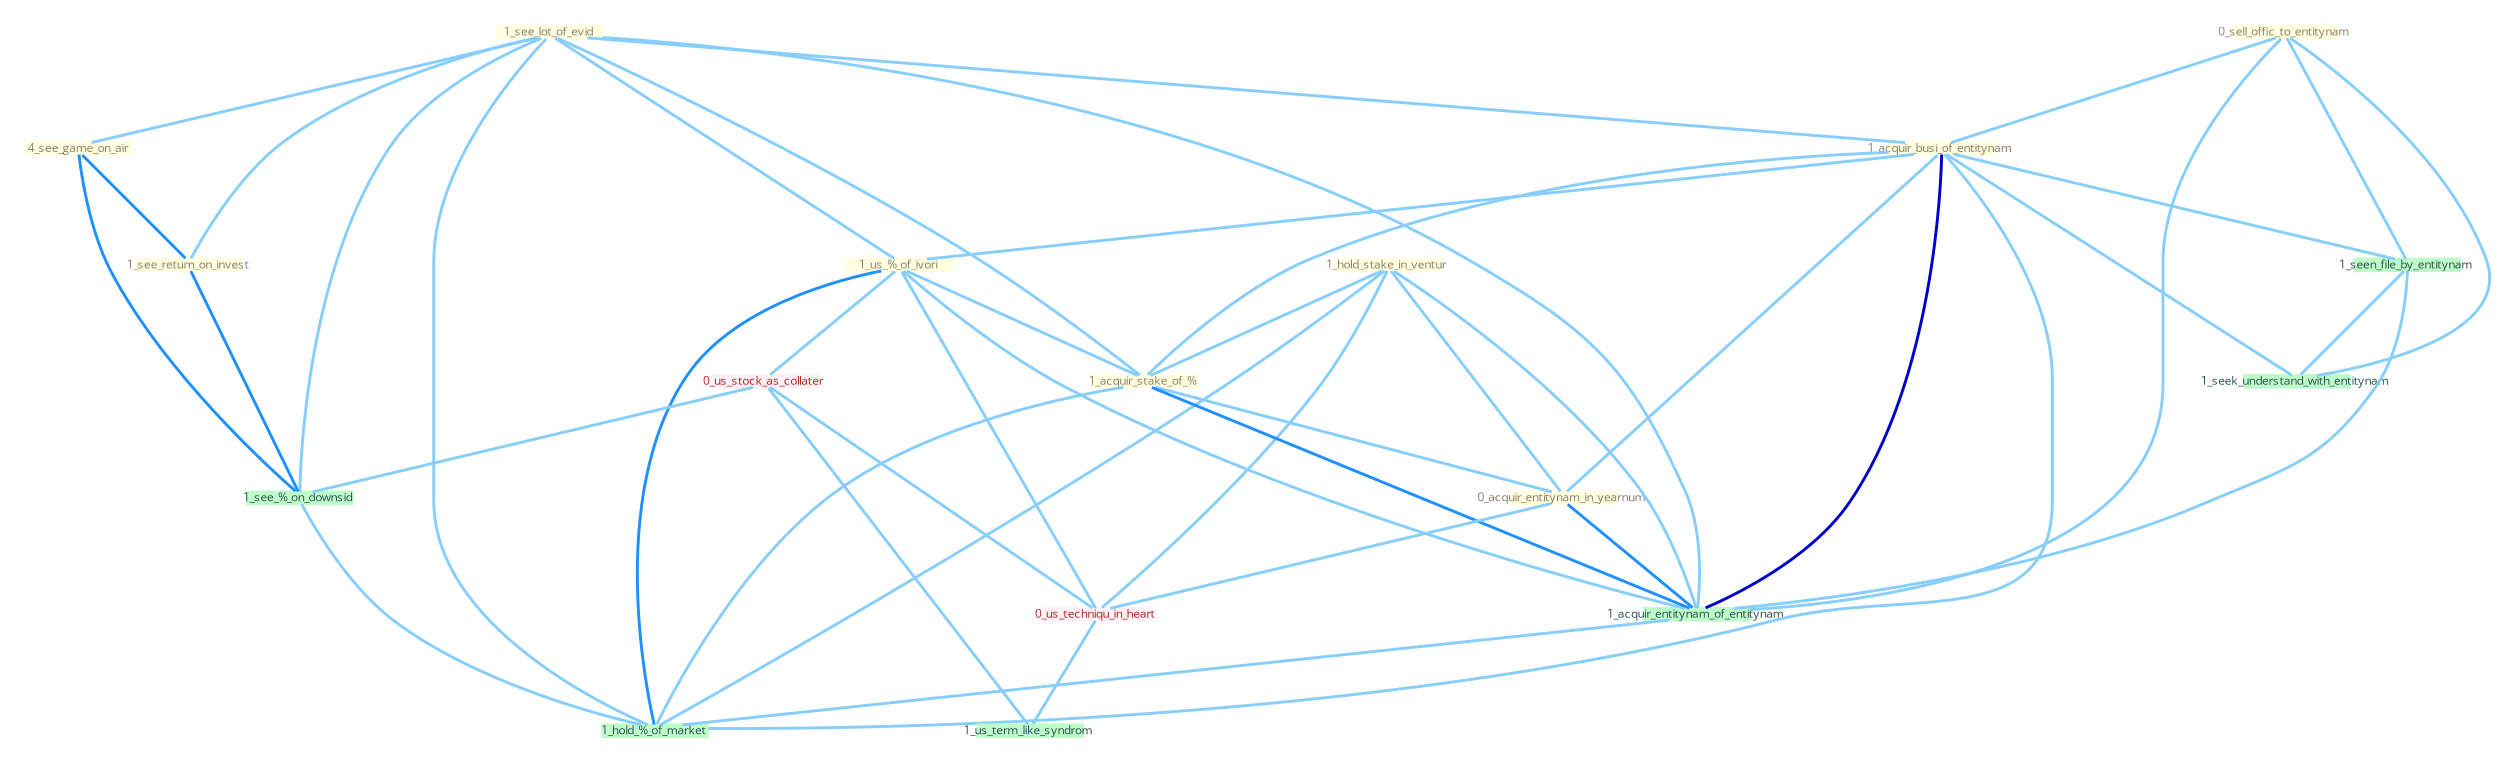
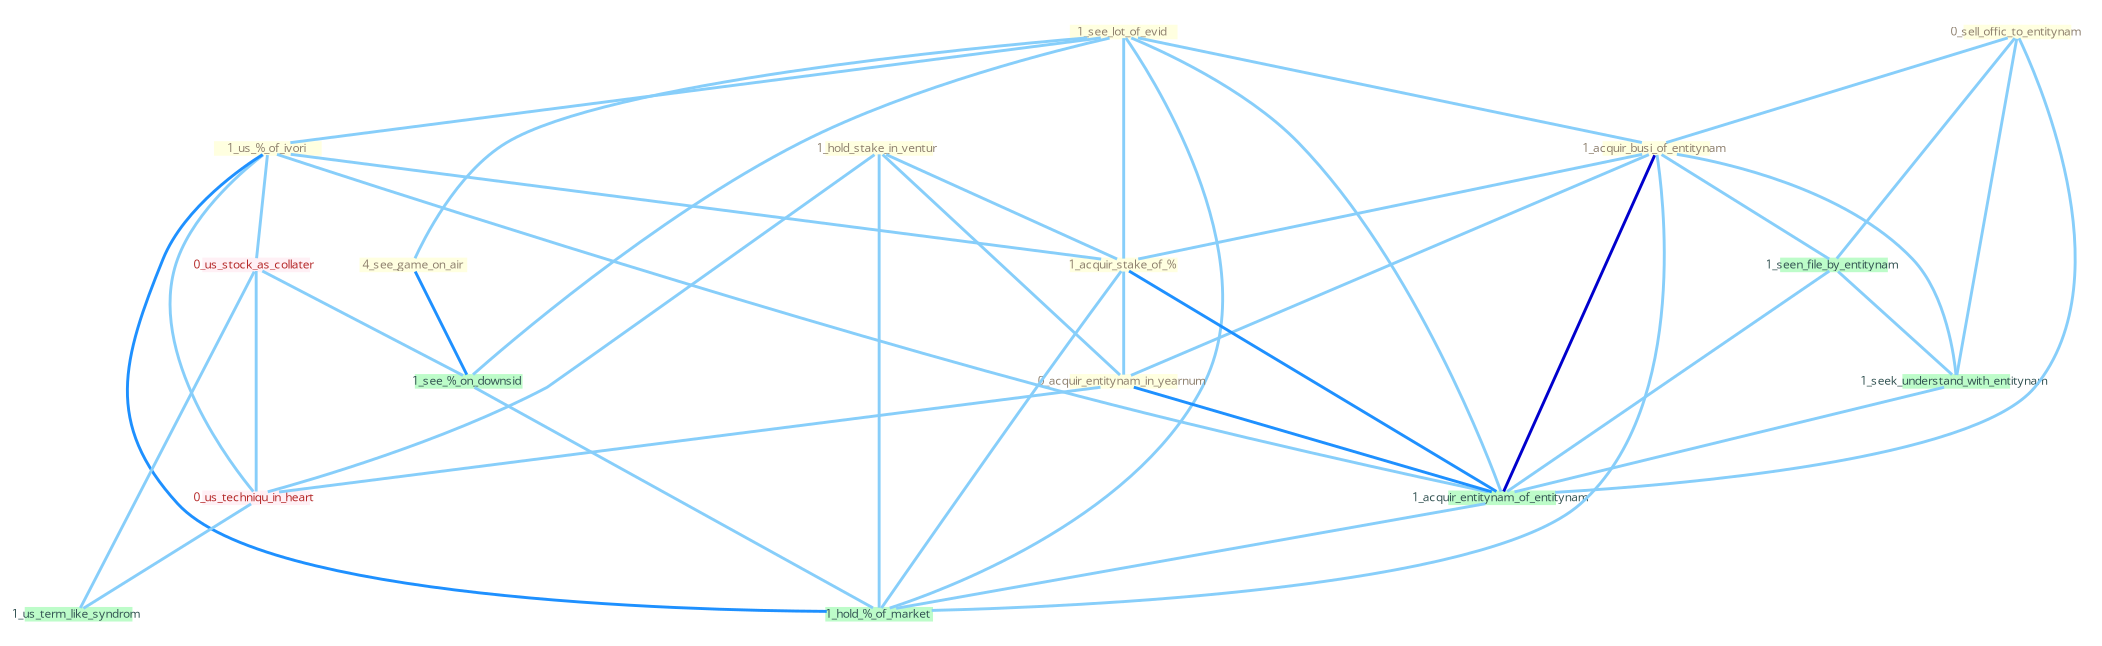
(1322, 217) -> none
(189, 265) -> none
(1575, 415) -> (1729, 440)
